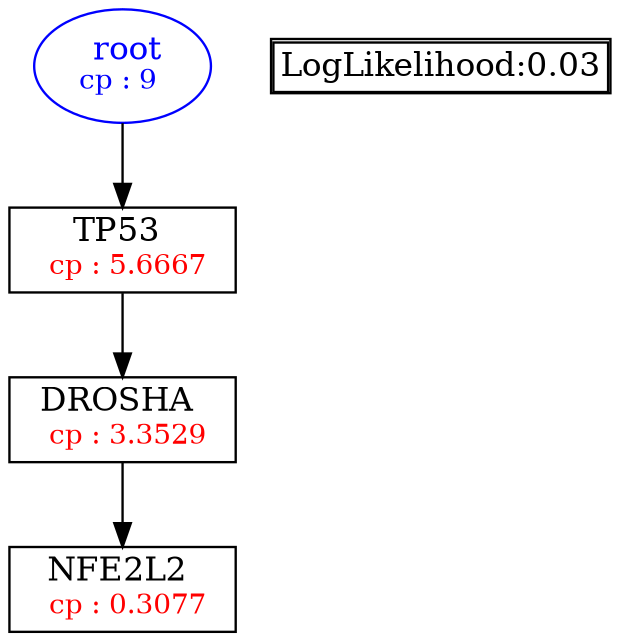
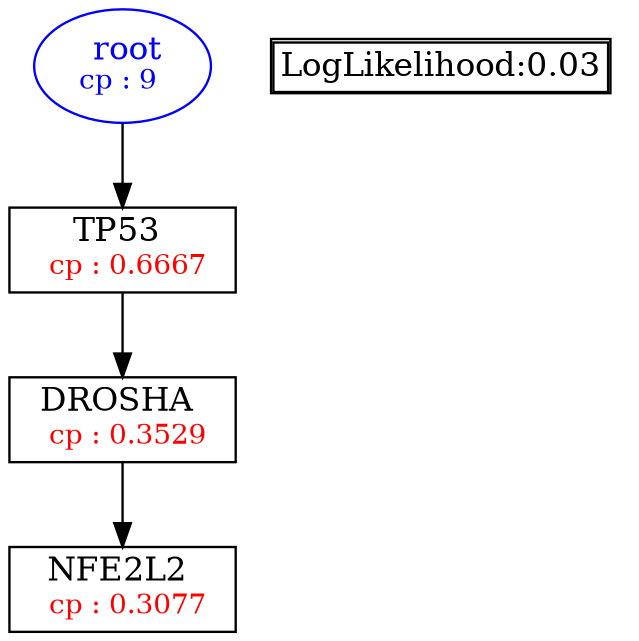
(128, 266) -> (128, 266)
(128, 435) -> (128, 435)
